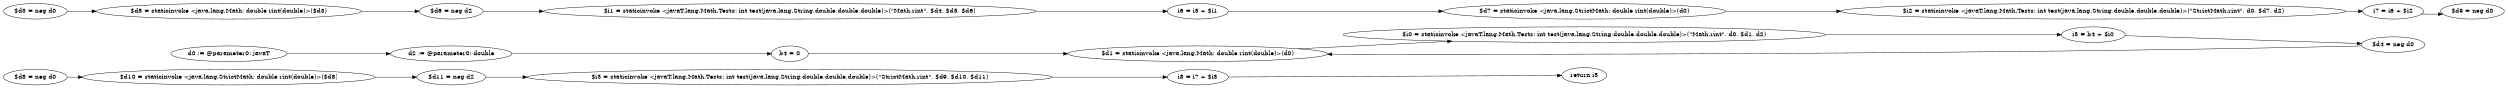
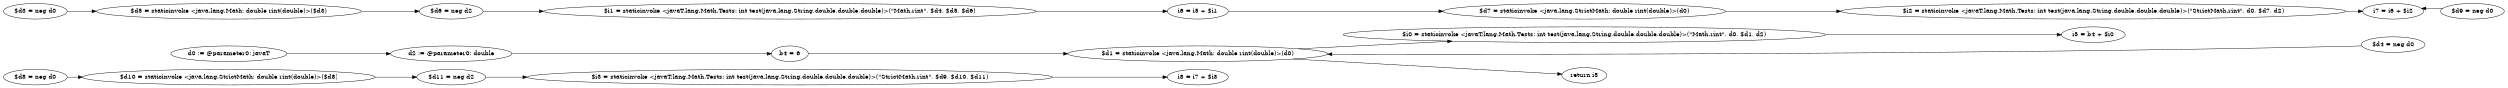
(2430, 14) -> (2434, 8)
(2241, 40) -> none
(790, 54) -> (790, 54)
(1393, 76) -> (1425, 66)
